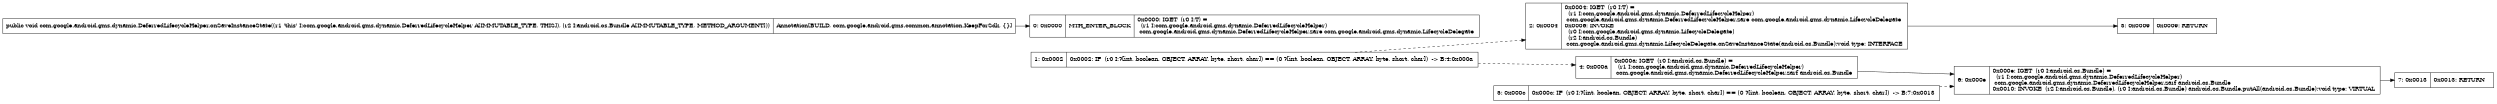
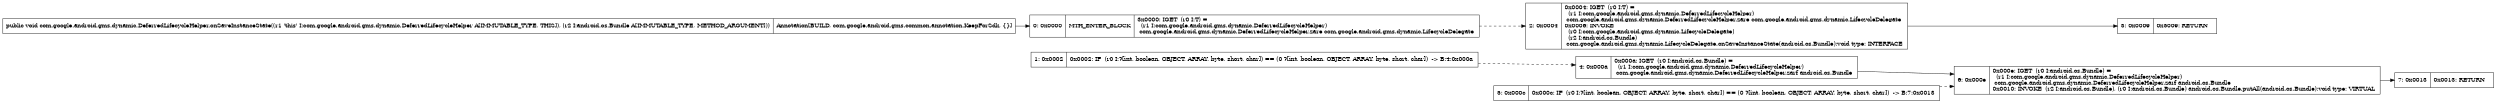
(1173, 20) -> (1173, 20)
(2185, 26) -> (2185, 26)
(1438, 46) -> (1500, 26)
